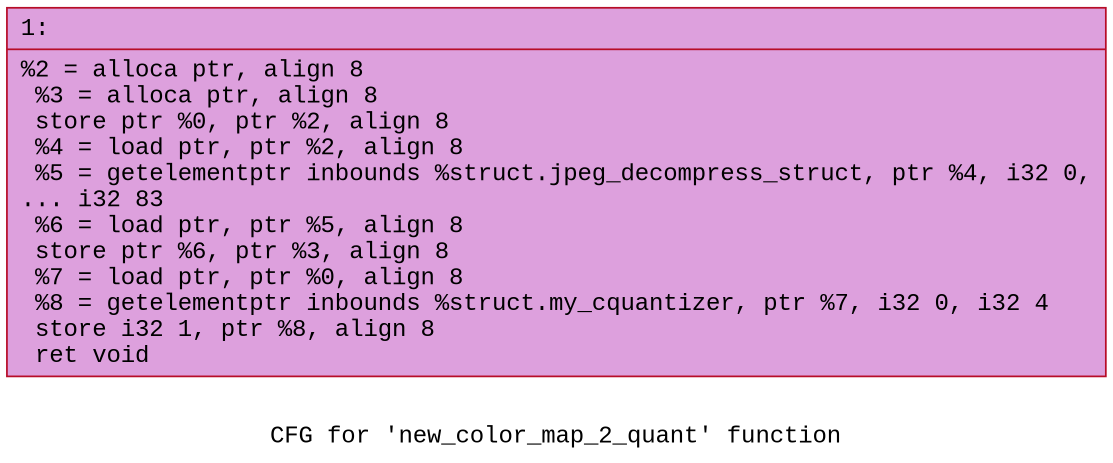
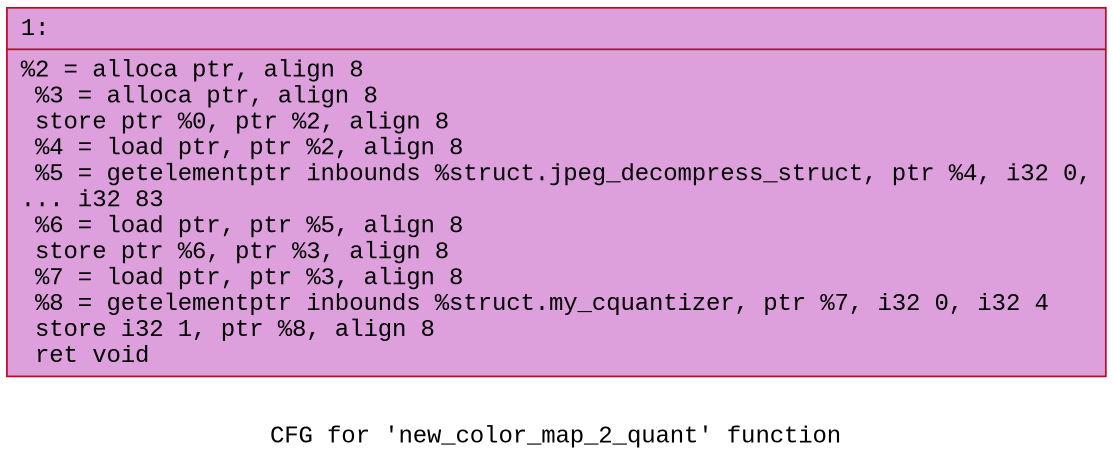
(242, 277) -> (242, 277)
